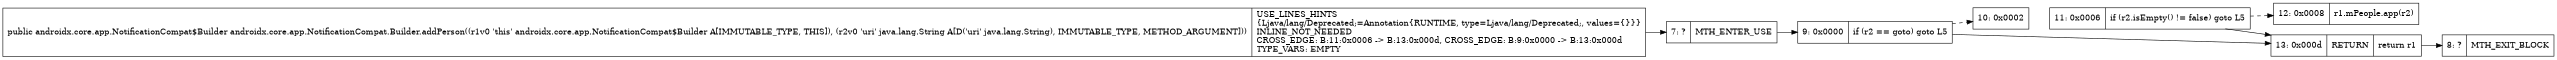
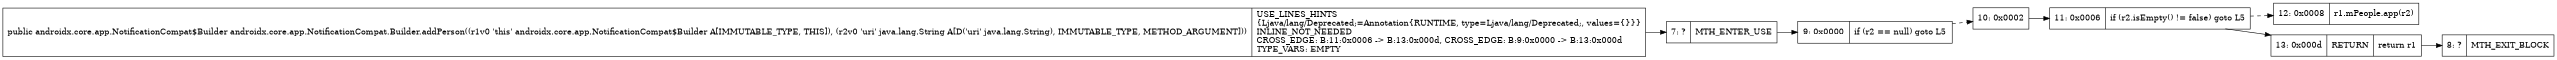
none -> (2036, 18)
(1900, 32) -> (1900, 32)
(2109, 39) -> none
